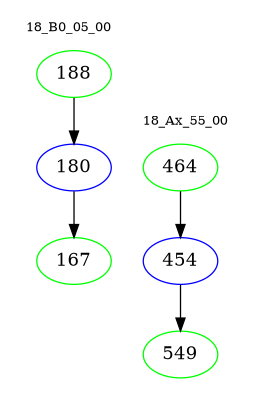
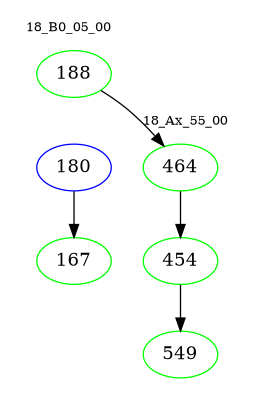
(74, 114) -> (141, 122)
(181, 261) -> (181, 261)
